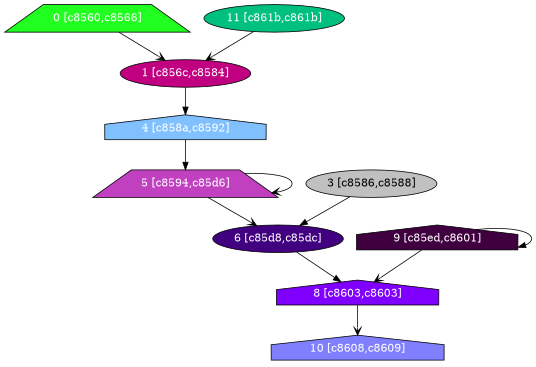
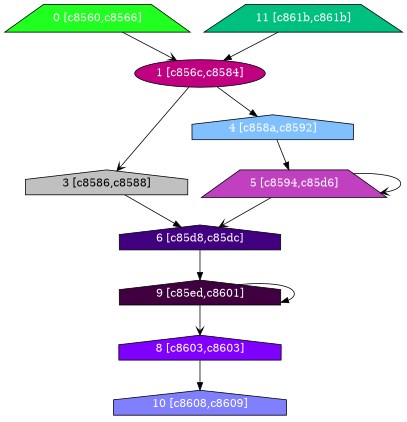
(274, 18) -> (303, 18)
(233, 44) -> (254, 45)
none -> (155, 126)
(371, 184) -> (107, 184)
(278, 239) -> (200, 239)
(316, 265) -> (200, 261)
(358, 316) -> (200, 371)
